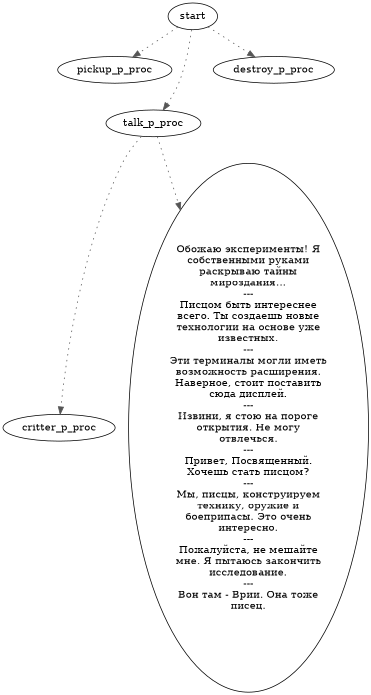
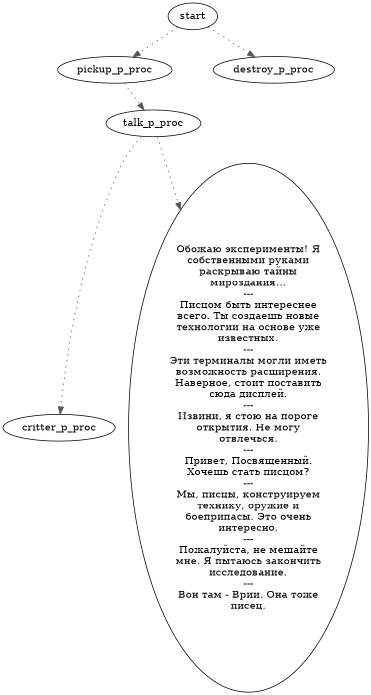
(184, 68) -> (132, 94)
